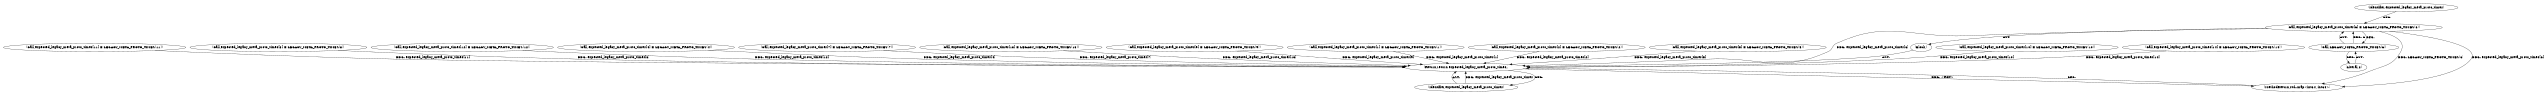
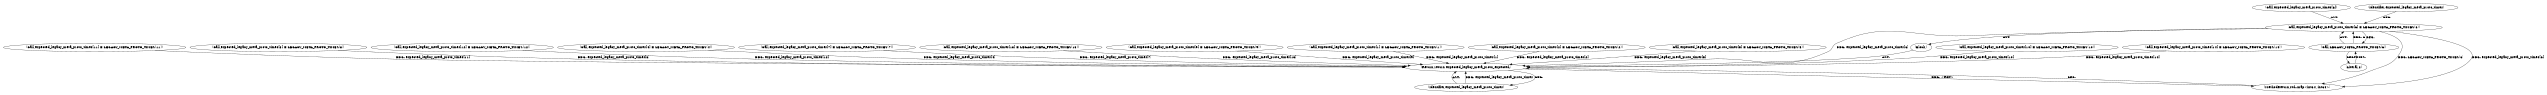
none -> (2301, 8)
(2360, 57) -> (2360, 57)
(1466, 67) -> (1466, 67)
